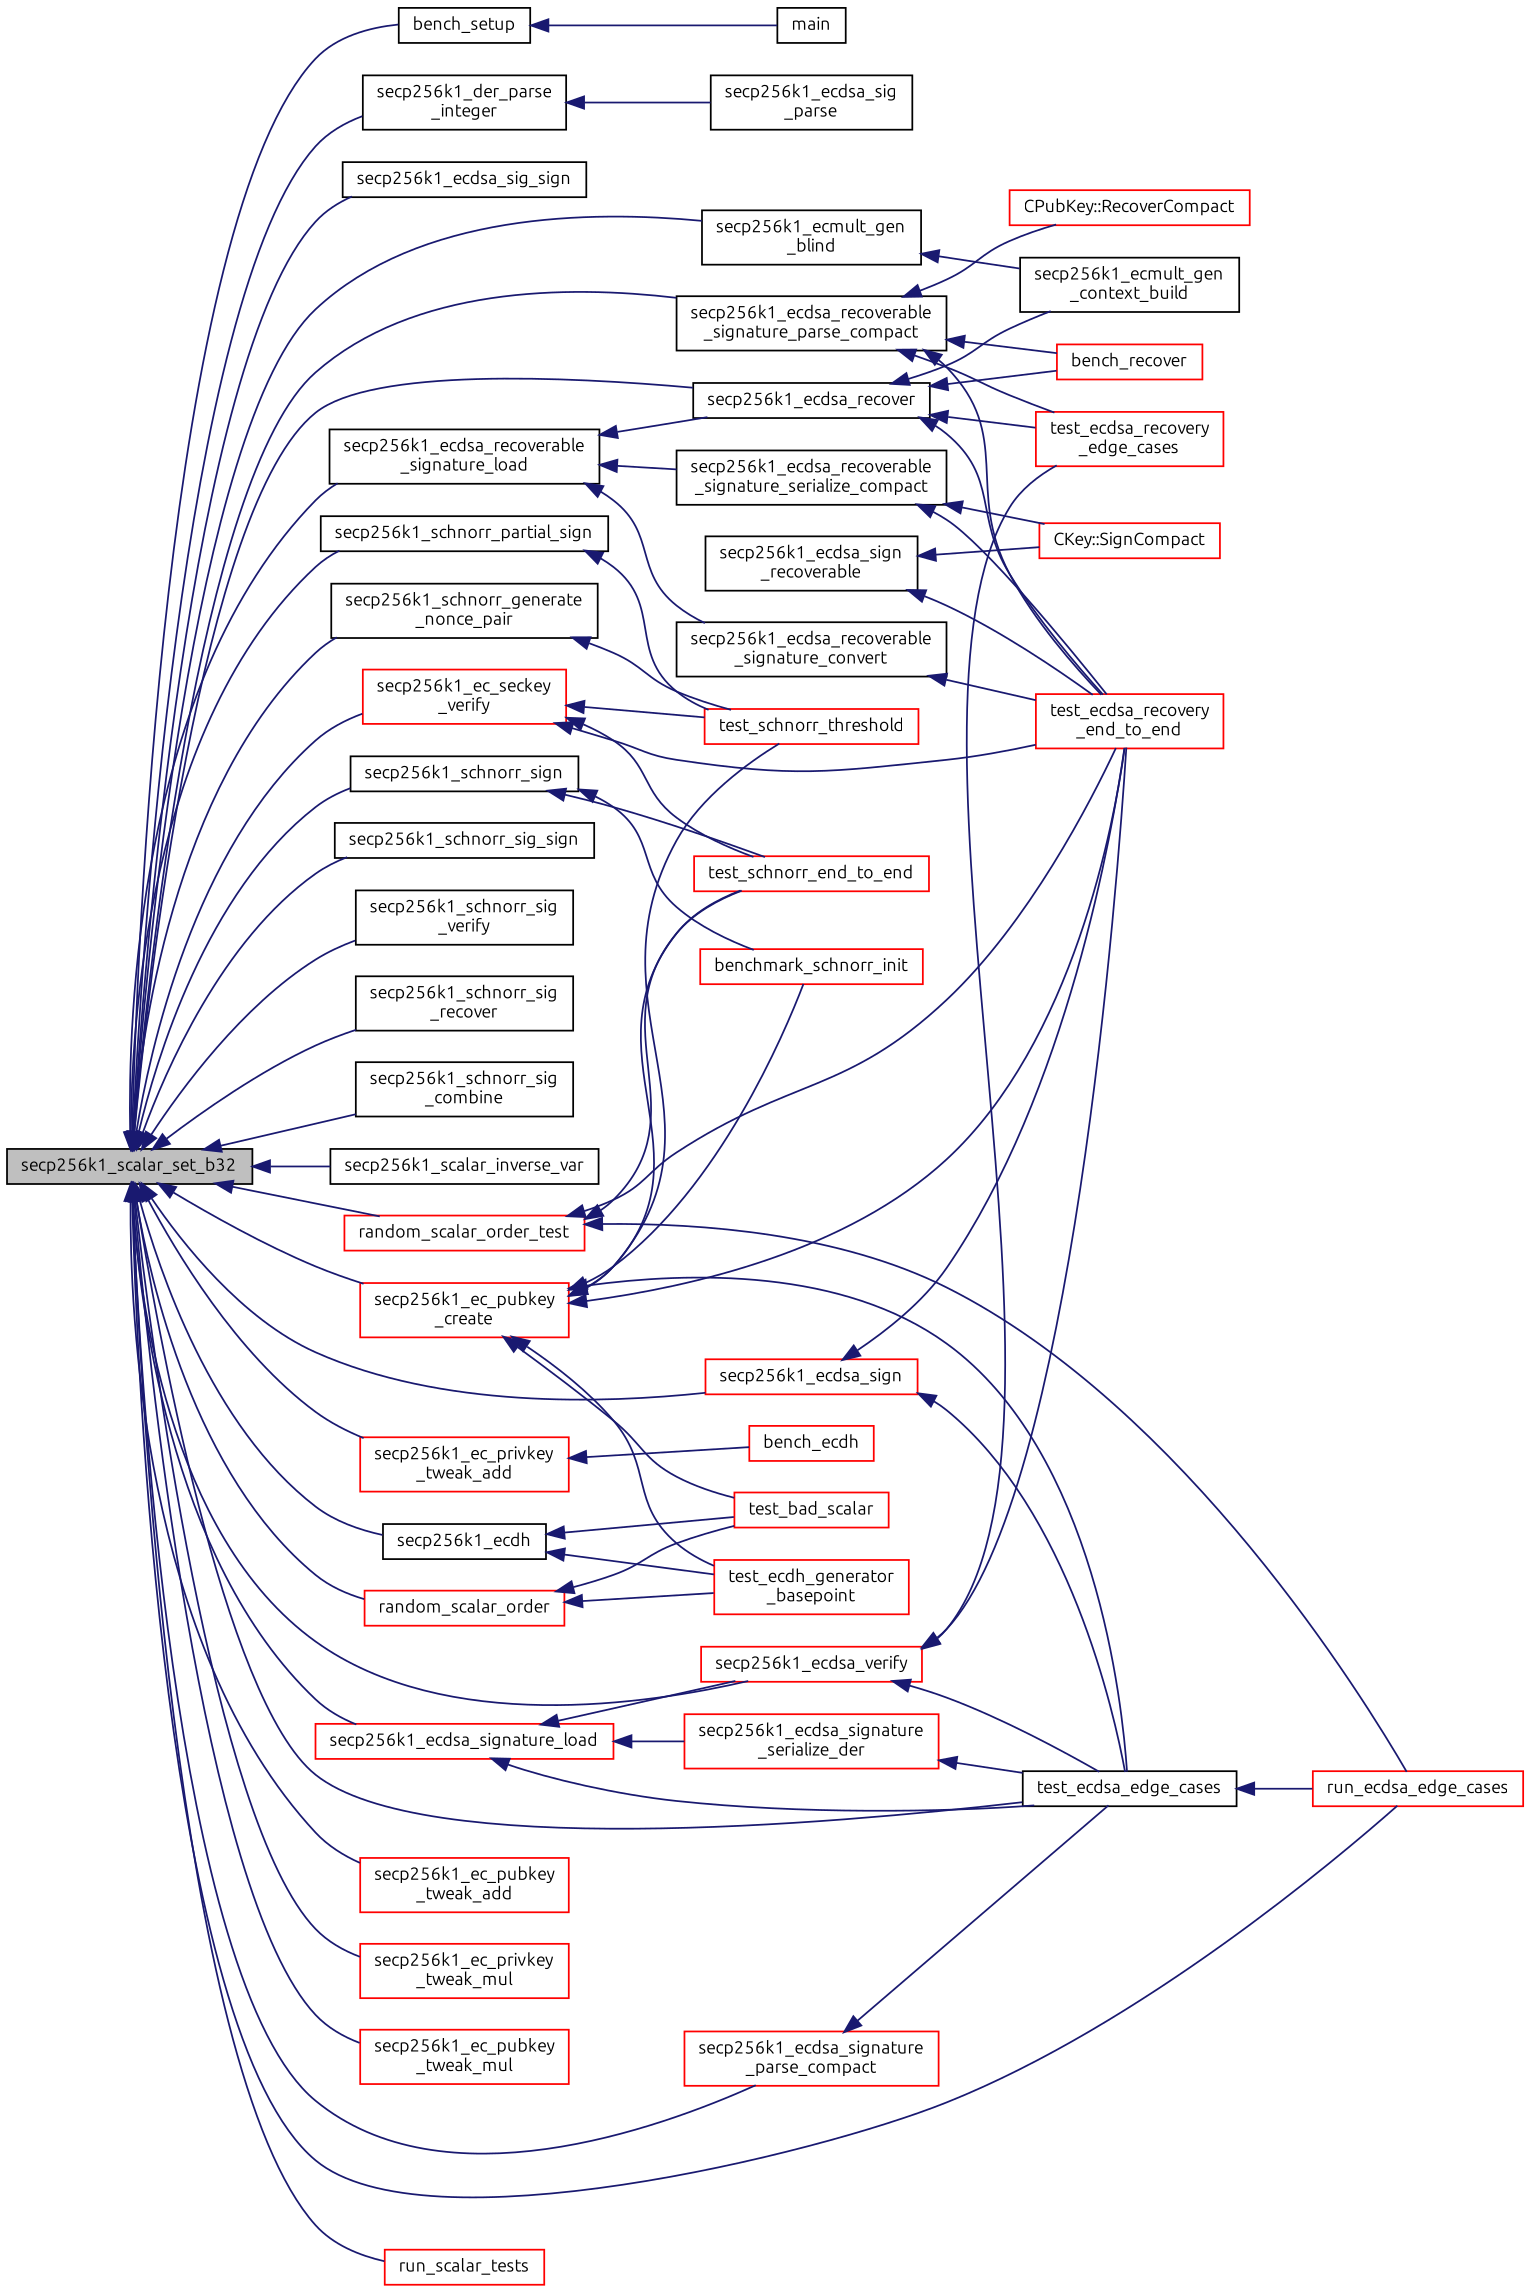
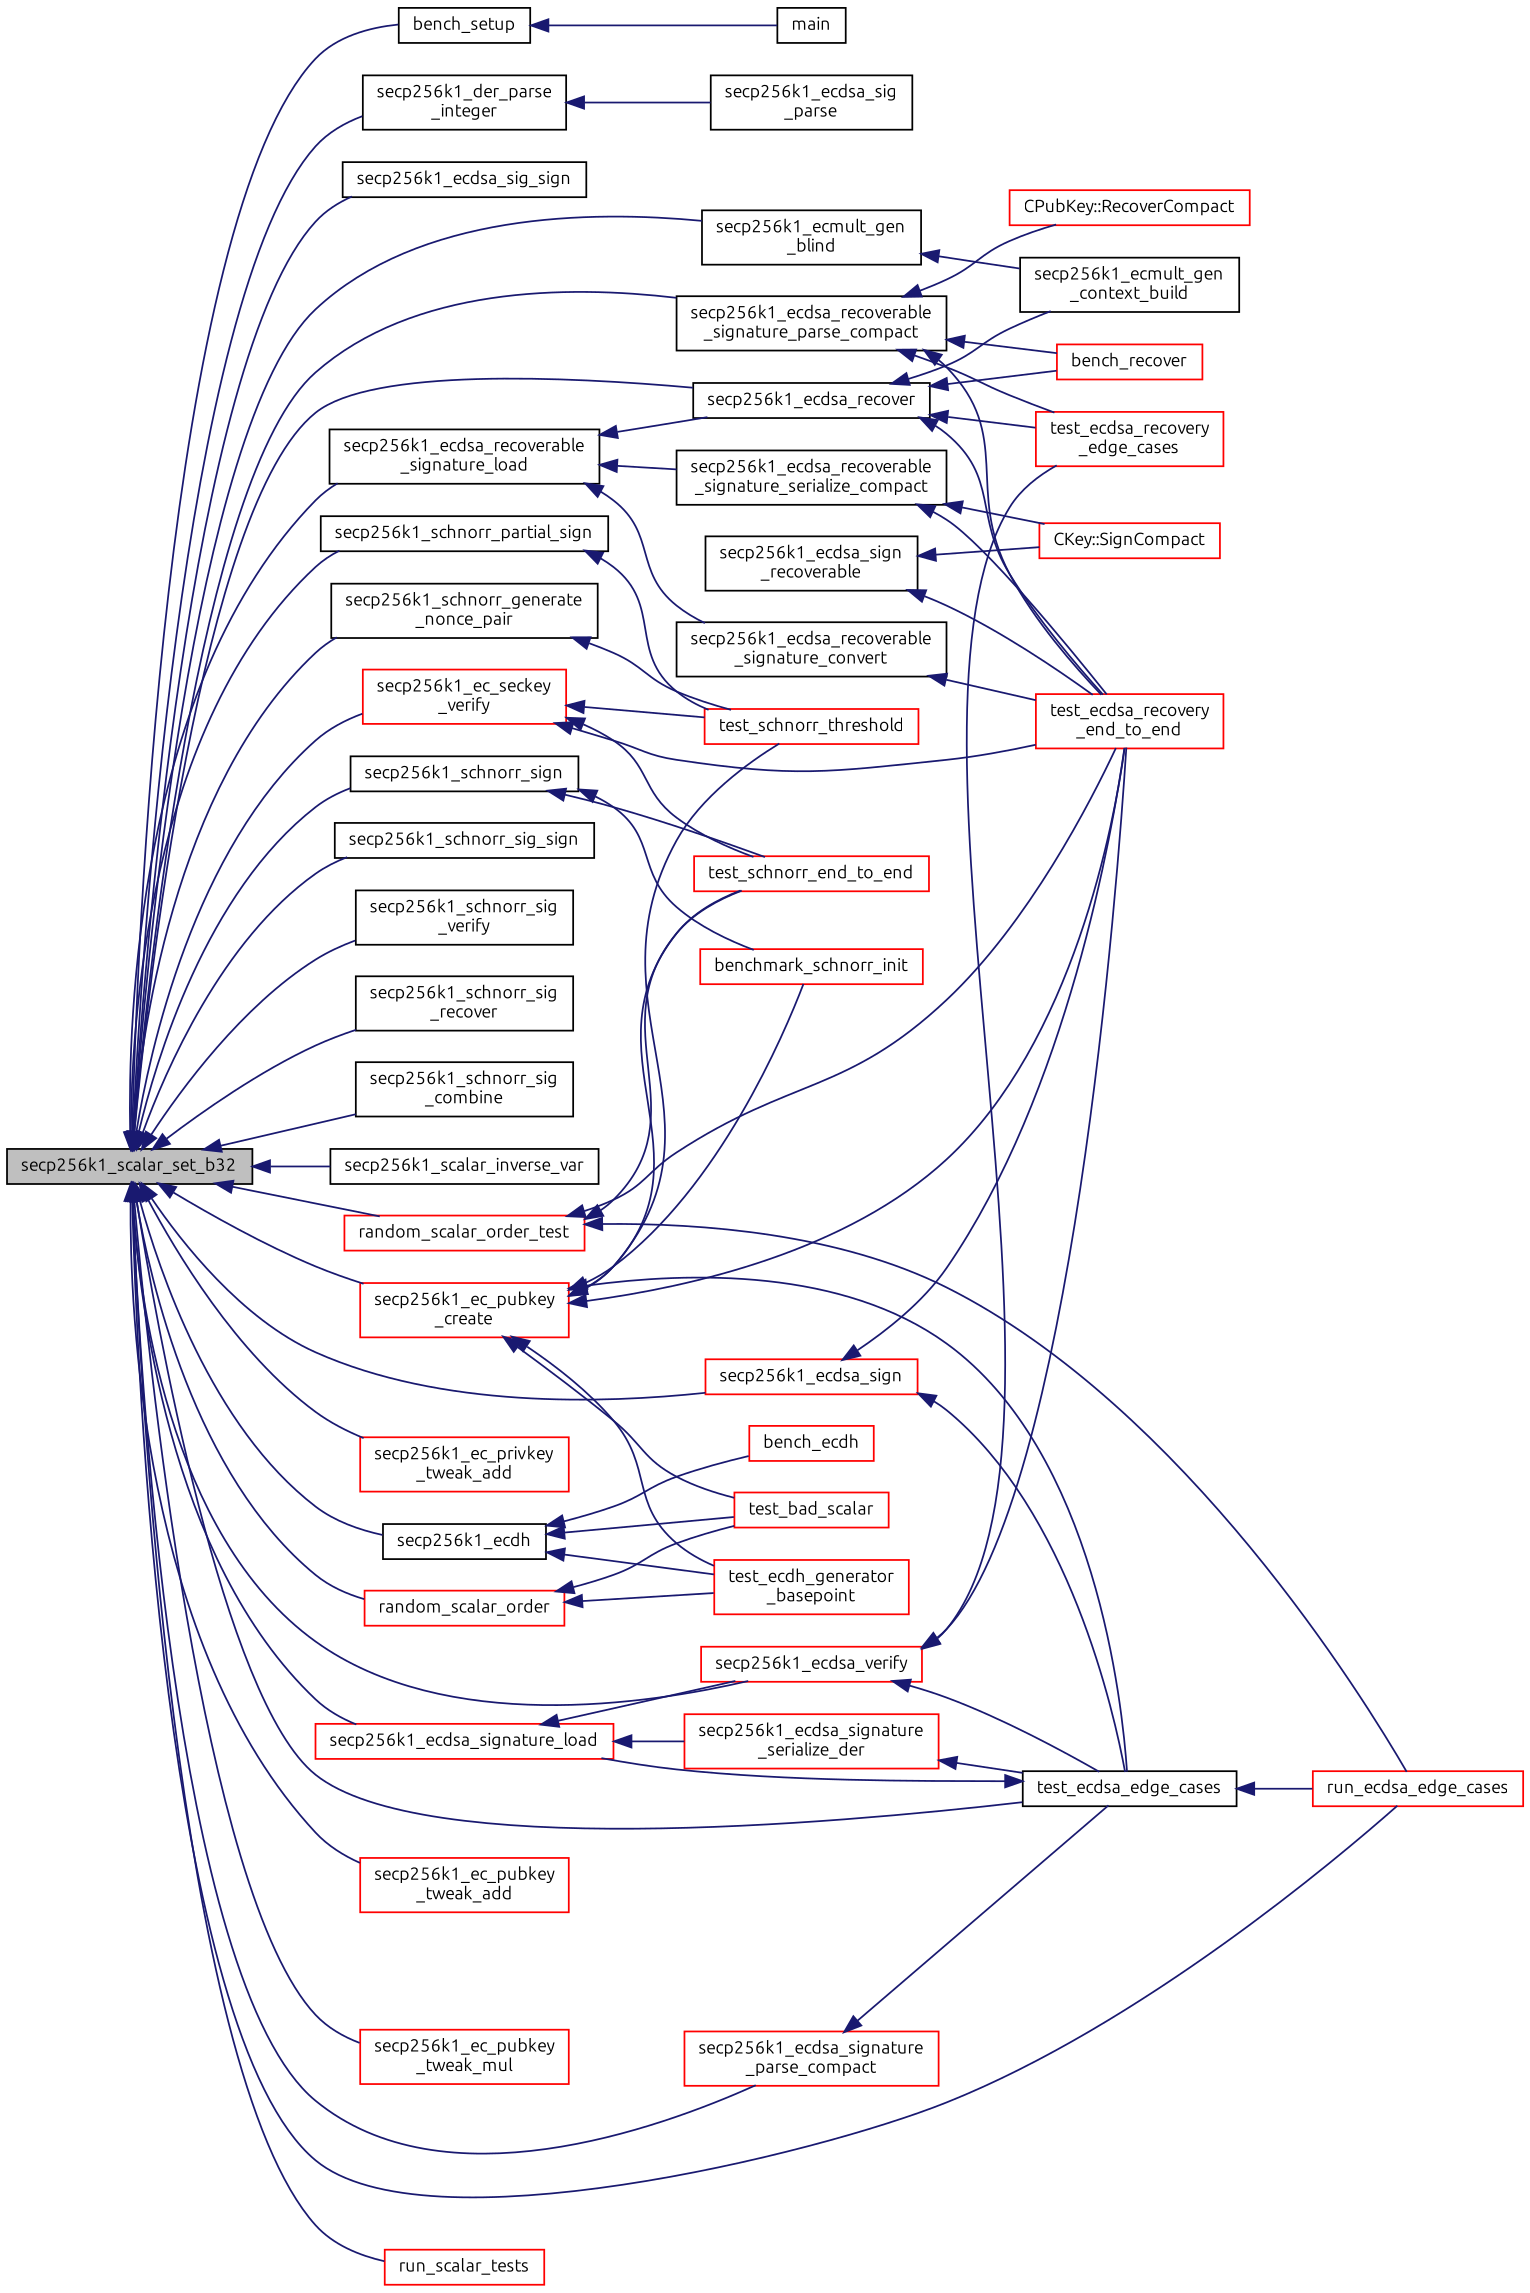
(668, 1452) -> (655, 1486)
(769, 1808) -> (803, 1778)
(464, 1971) -> none
